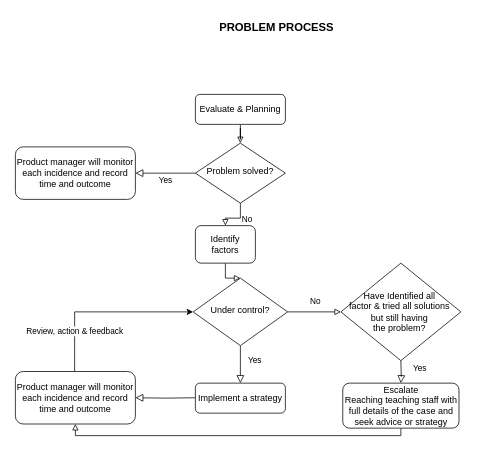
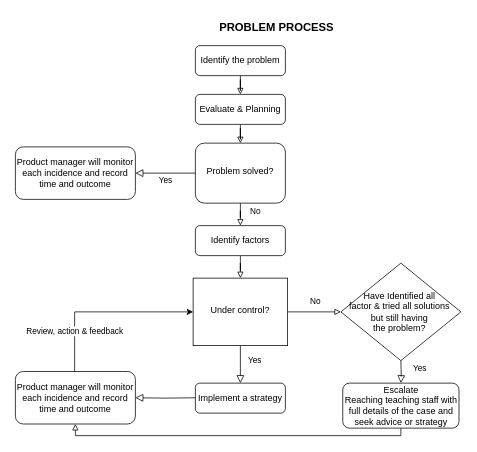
none -> (240, 60)
none -> (240, 88)
(240, 173) -> (240, 173)
(225, 244) -> (240, 240)
(240, 312) -> (240, 312)
